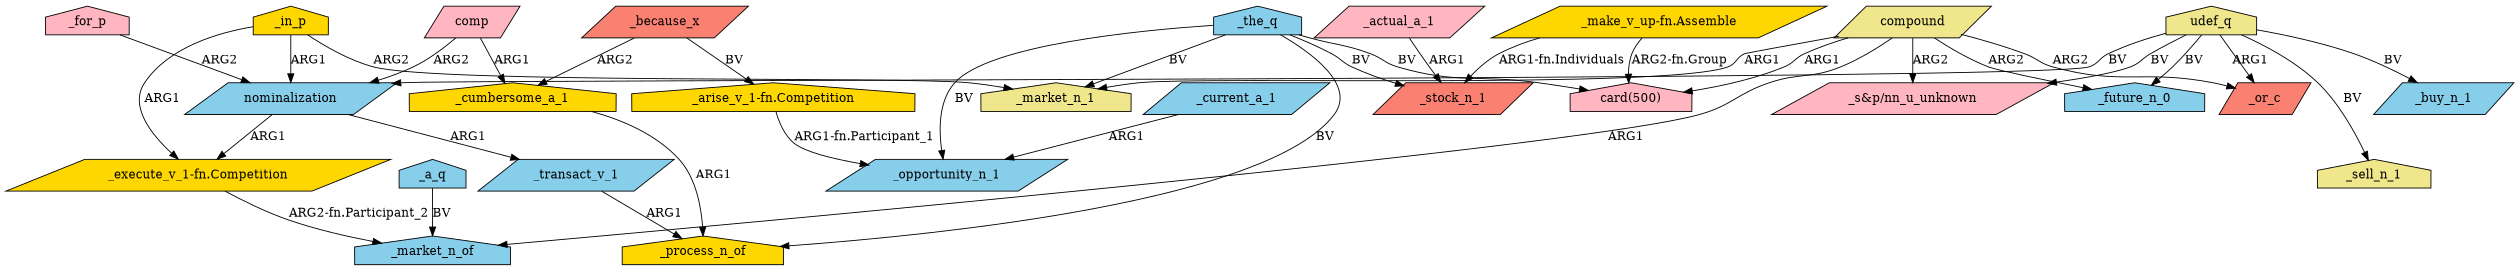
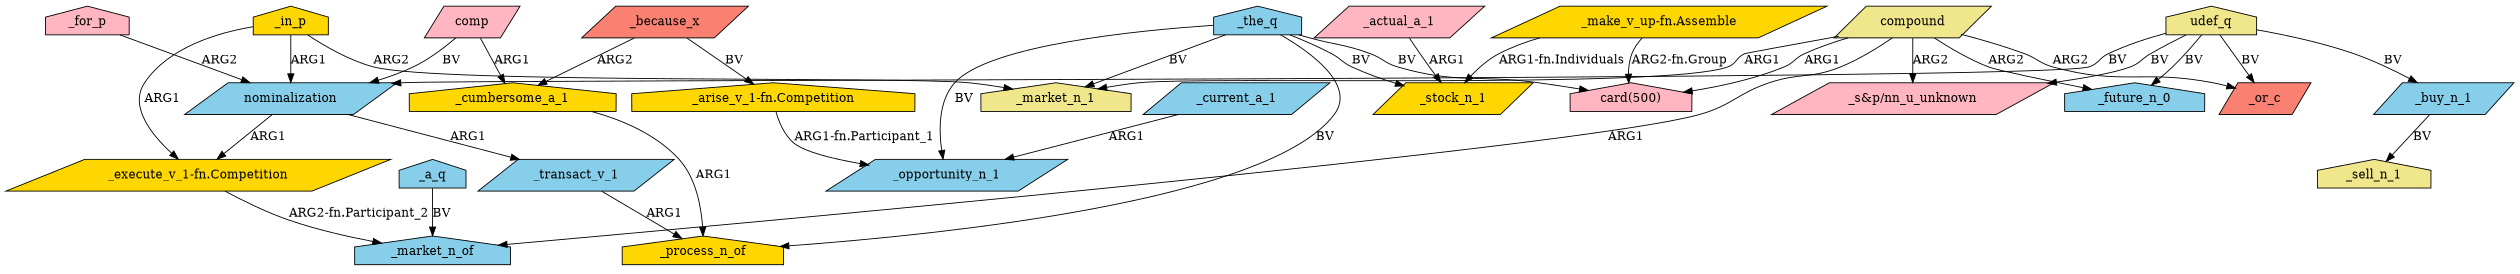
(451, 60) -> (451, 60)
(2250, 60) -> (2250, 60)
(2315, 81) -> (2411, 135)
(1453, 99) -> (1453, 99)
